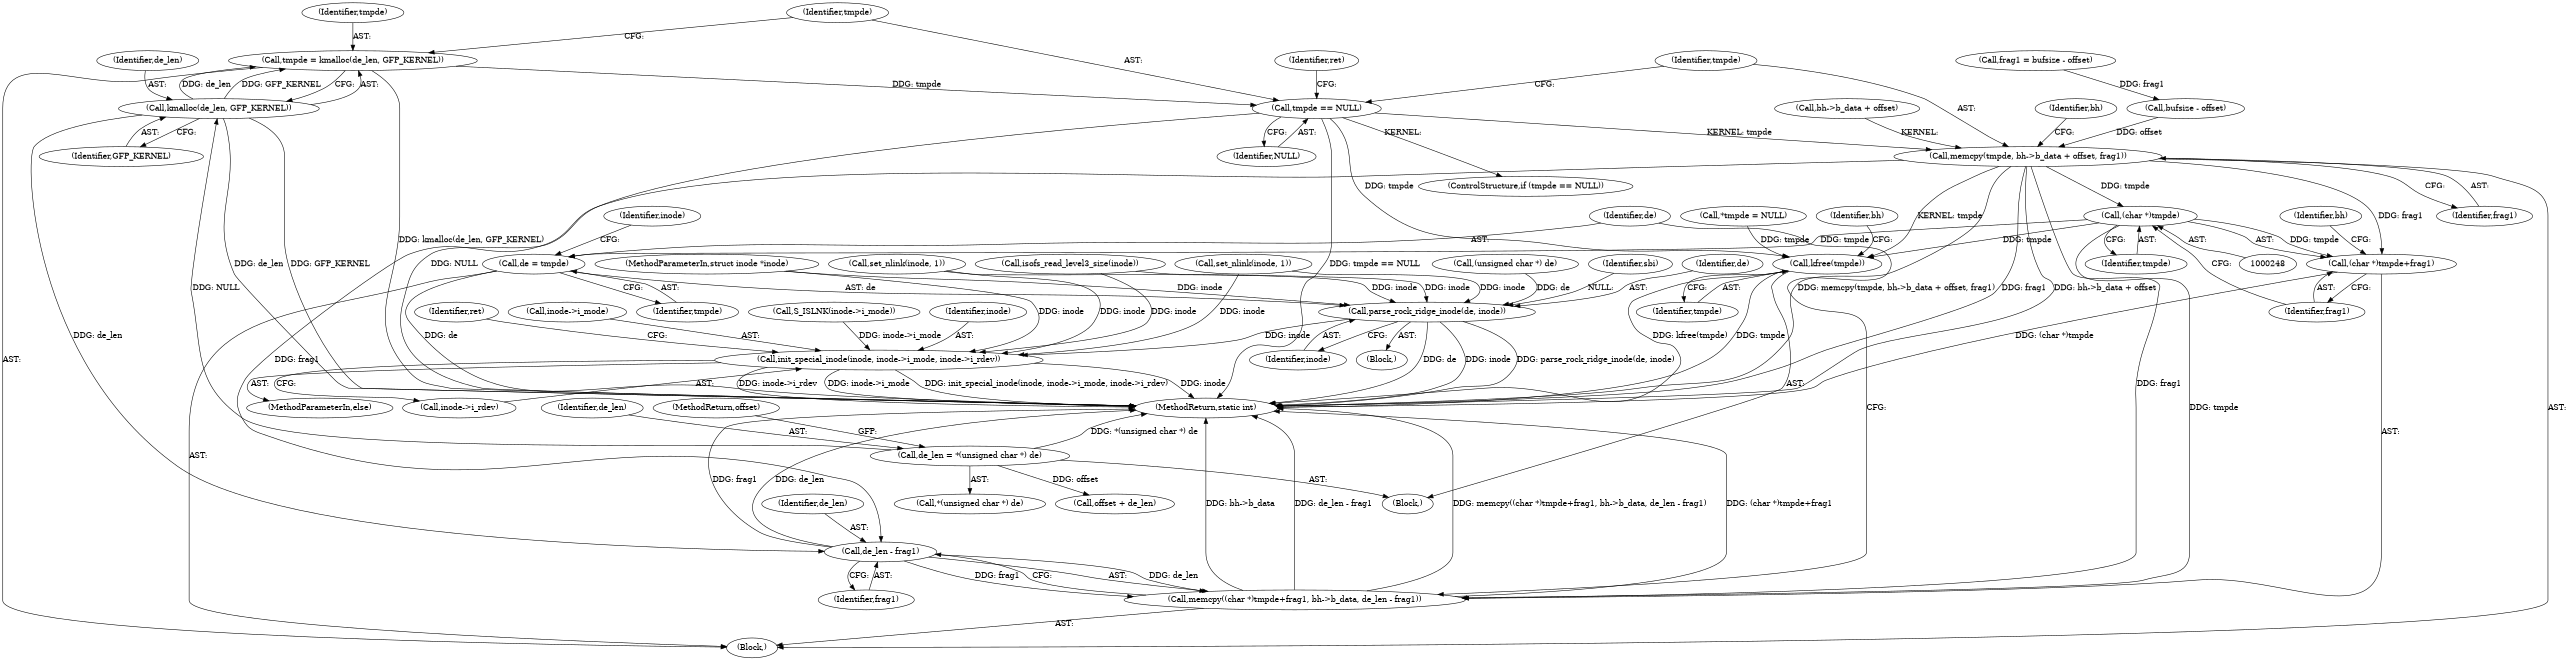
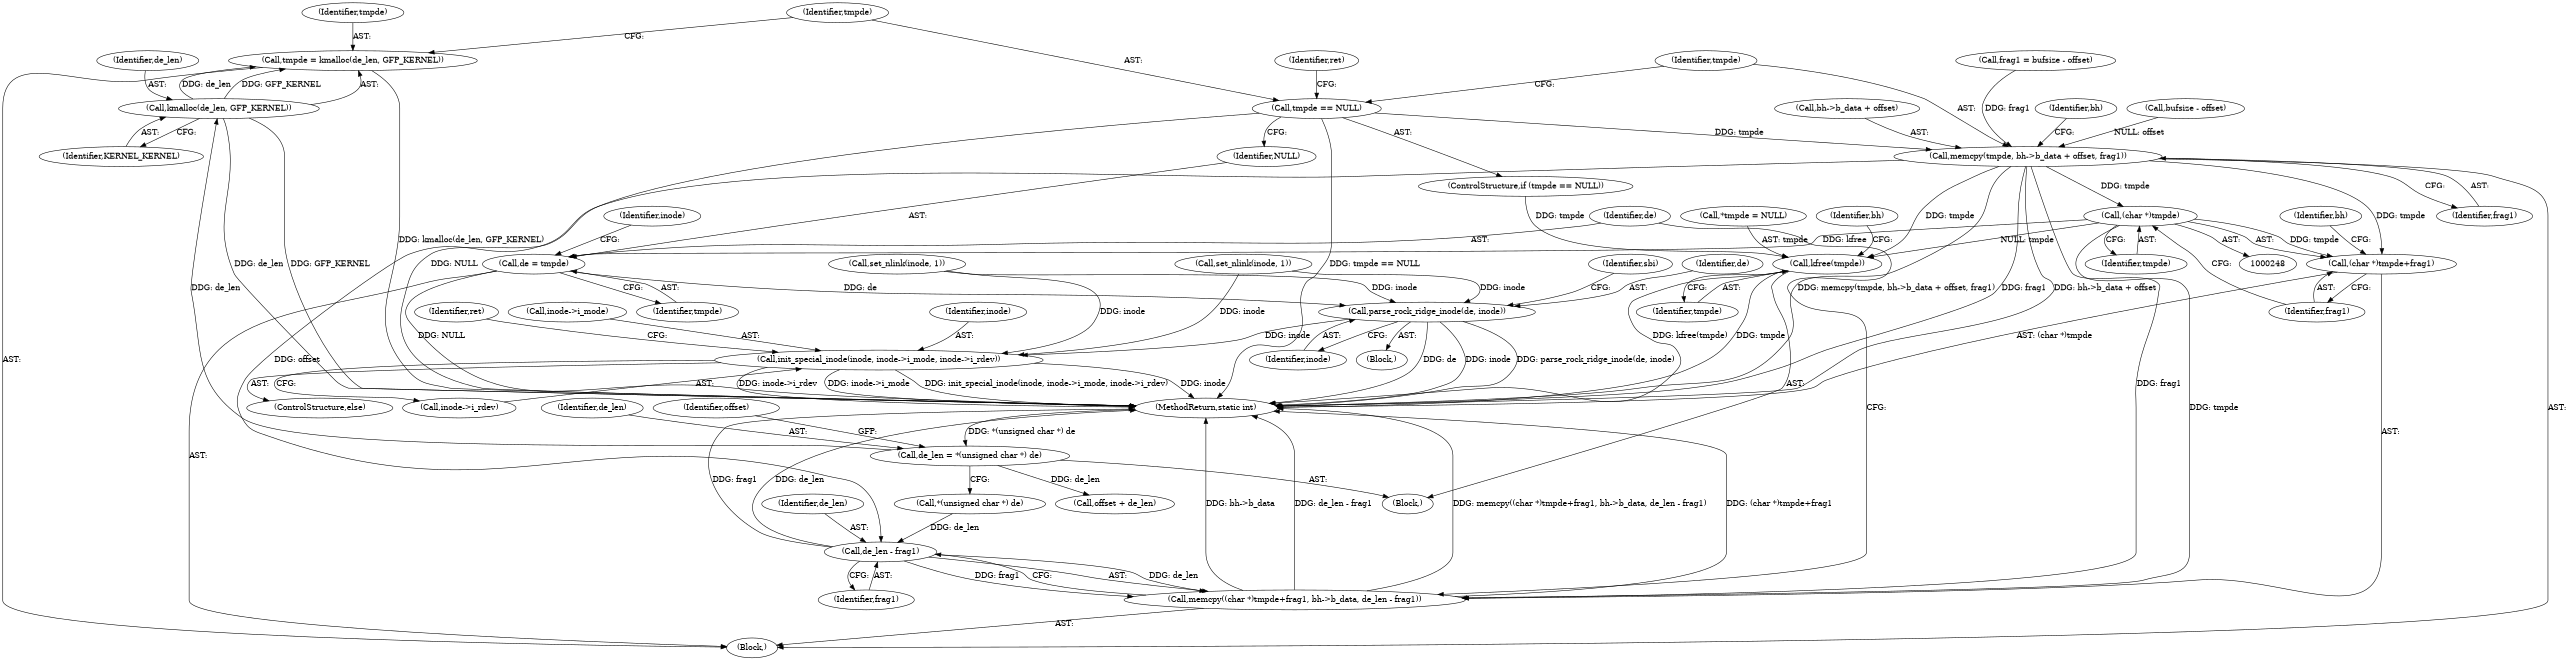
(2109, 84) -> (1983, 104)
(853, 86) -> none
(321, 90) -> none
(1404, 133) -> (1404, 133)
(1739, 133) -> (1739, 133)
(1921, 133) -> (1921, 133)
(2139, 133) -> (2139, 133)
(1291, 135) -> (901, 208)
(121, 157) -> (121, 157)
(1950, 216) -> (1950, 216)
(2401, 216) -> (2401, 216)
(1785, 240) -> (1785, 240)
(1845, 240) -> (1845, 240)
(2027, 240) -> (2027, 240)
(1525, 241) -> (1599, 246)
(2202, 249) -> (2210, 237)
(707, 264) -> none
(1070, 264) -> none
(1505, 264) -> none
(216, 288) -> (216, 288)
(860, 288) -> (860, 288)
(1602, 288) -> (1602, 288)
(834, 312) -> none
(441, 336) -> (441, 336)
(2054, 336) -> (2054, 336)
(297, 360) -> (297, 360)
(320, 408) -> (320, 408)
(716, 408) -> (716, 408)
(1087, 430) -> (1044, 414)
(981, 480) -> (981, 480)
(1075, 480) -> (1075, 480)
(257, 499) -> (928, 527)
